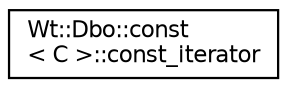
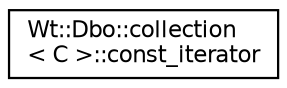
(144, 44) -> (144, 44)
